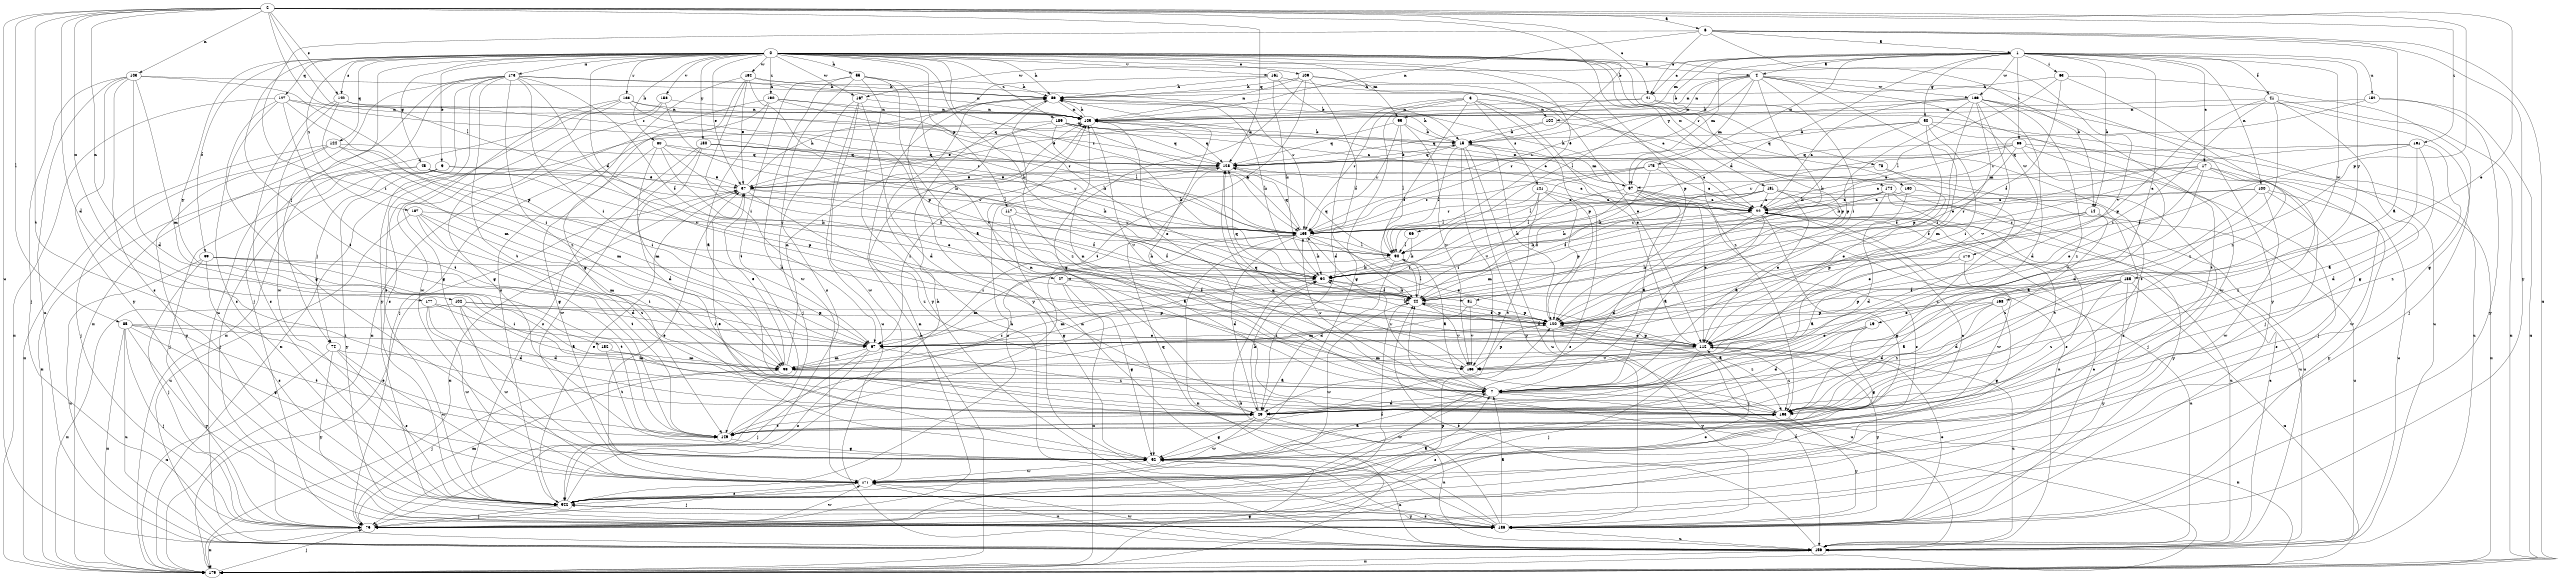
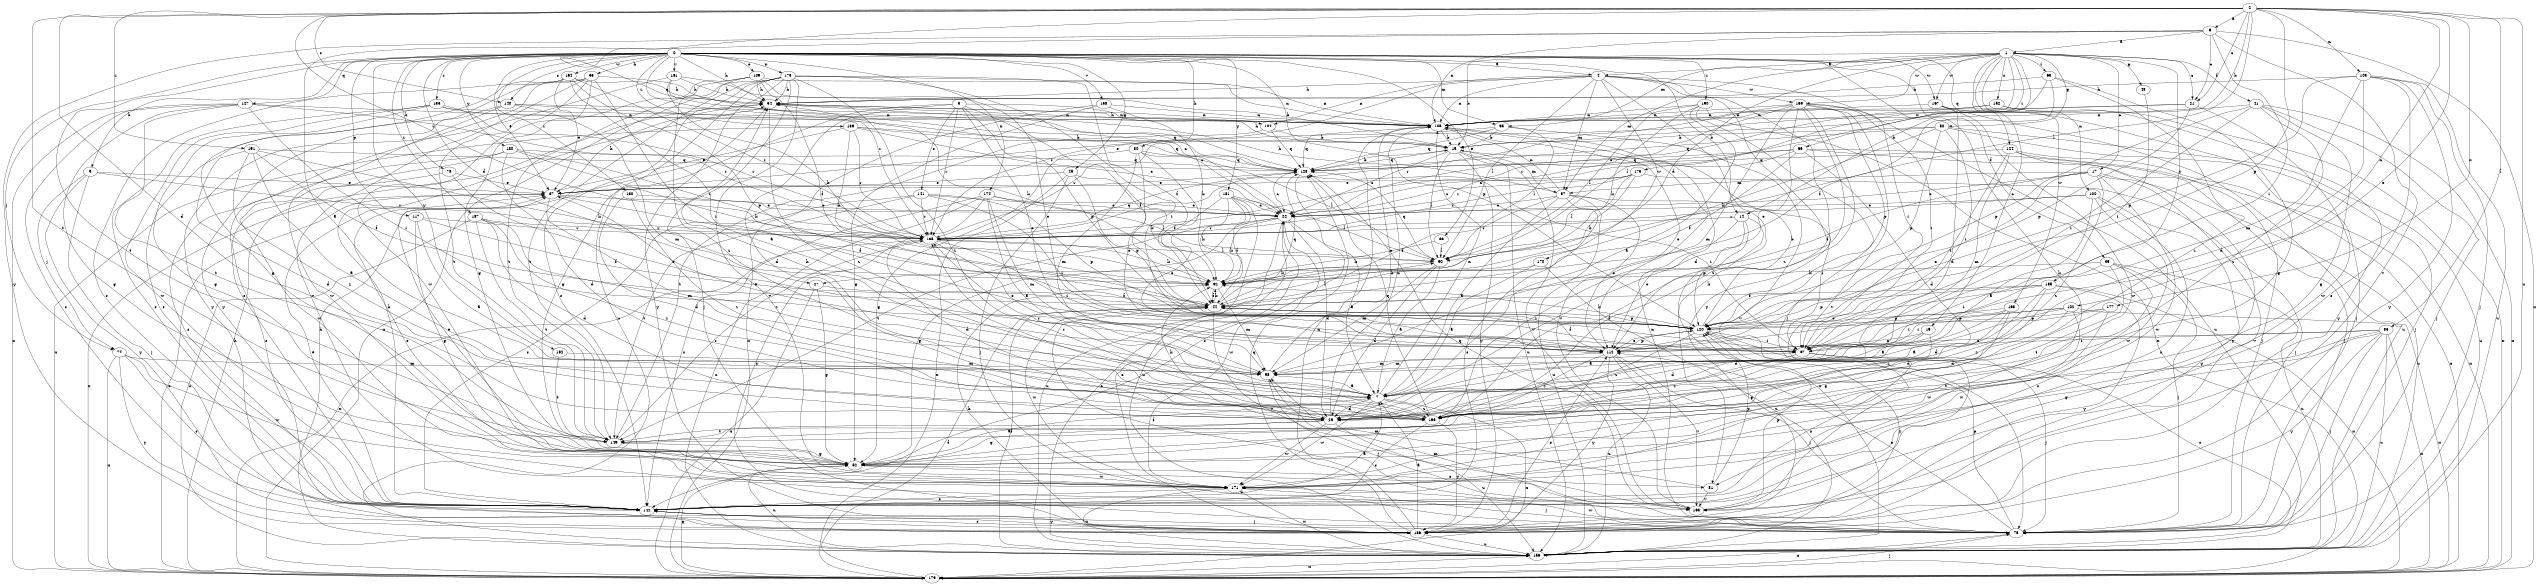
none -> (2143, 90)
(1053, 98) -> (770, 104)
(1755, 423) -> (1282, 473)
(565, 505) -> (647, 511)
